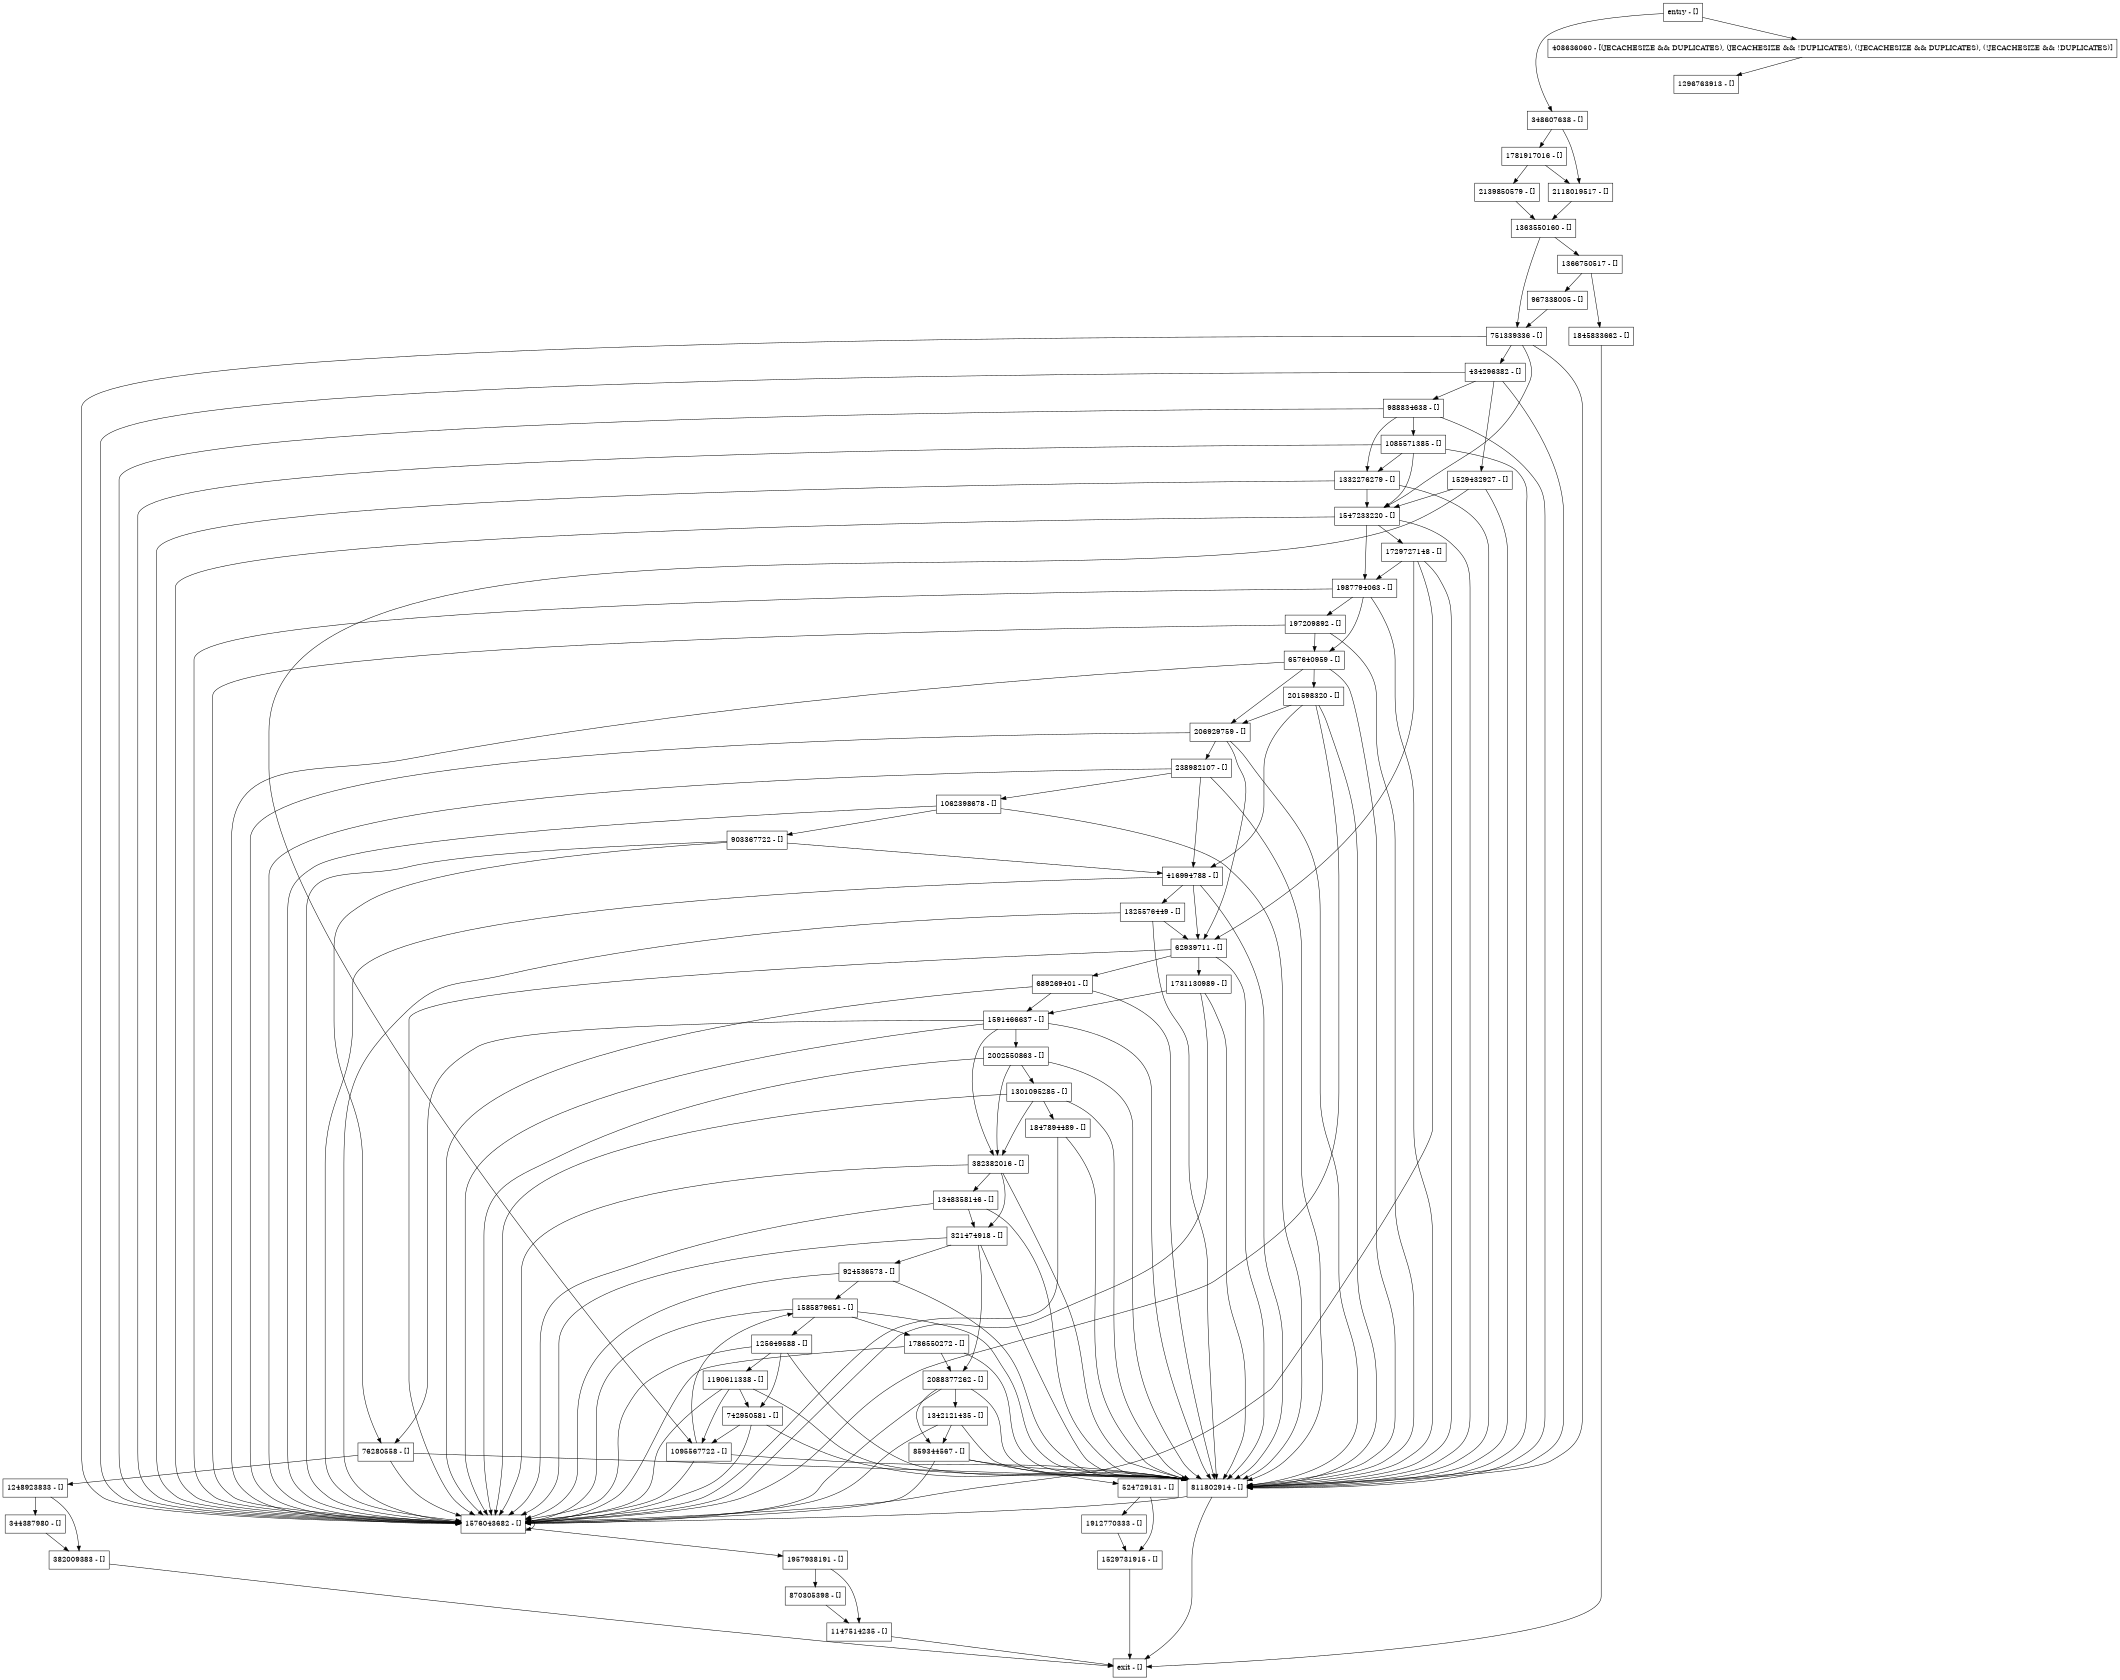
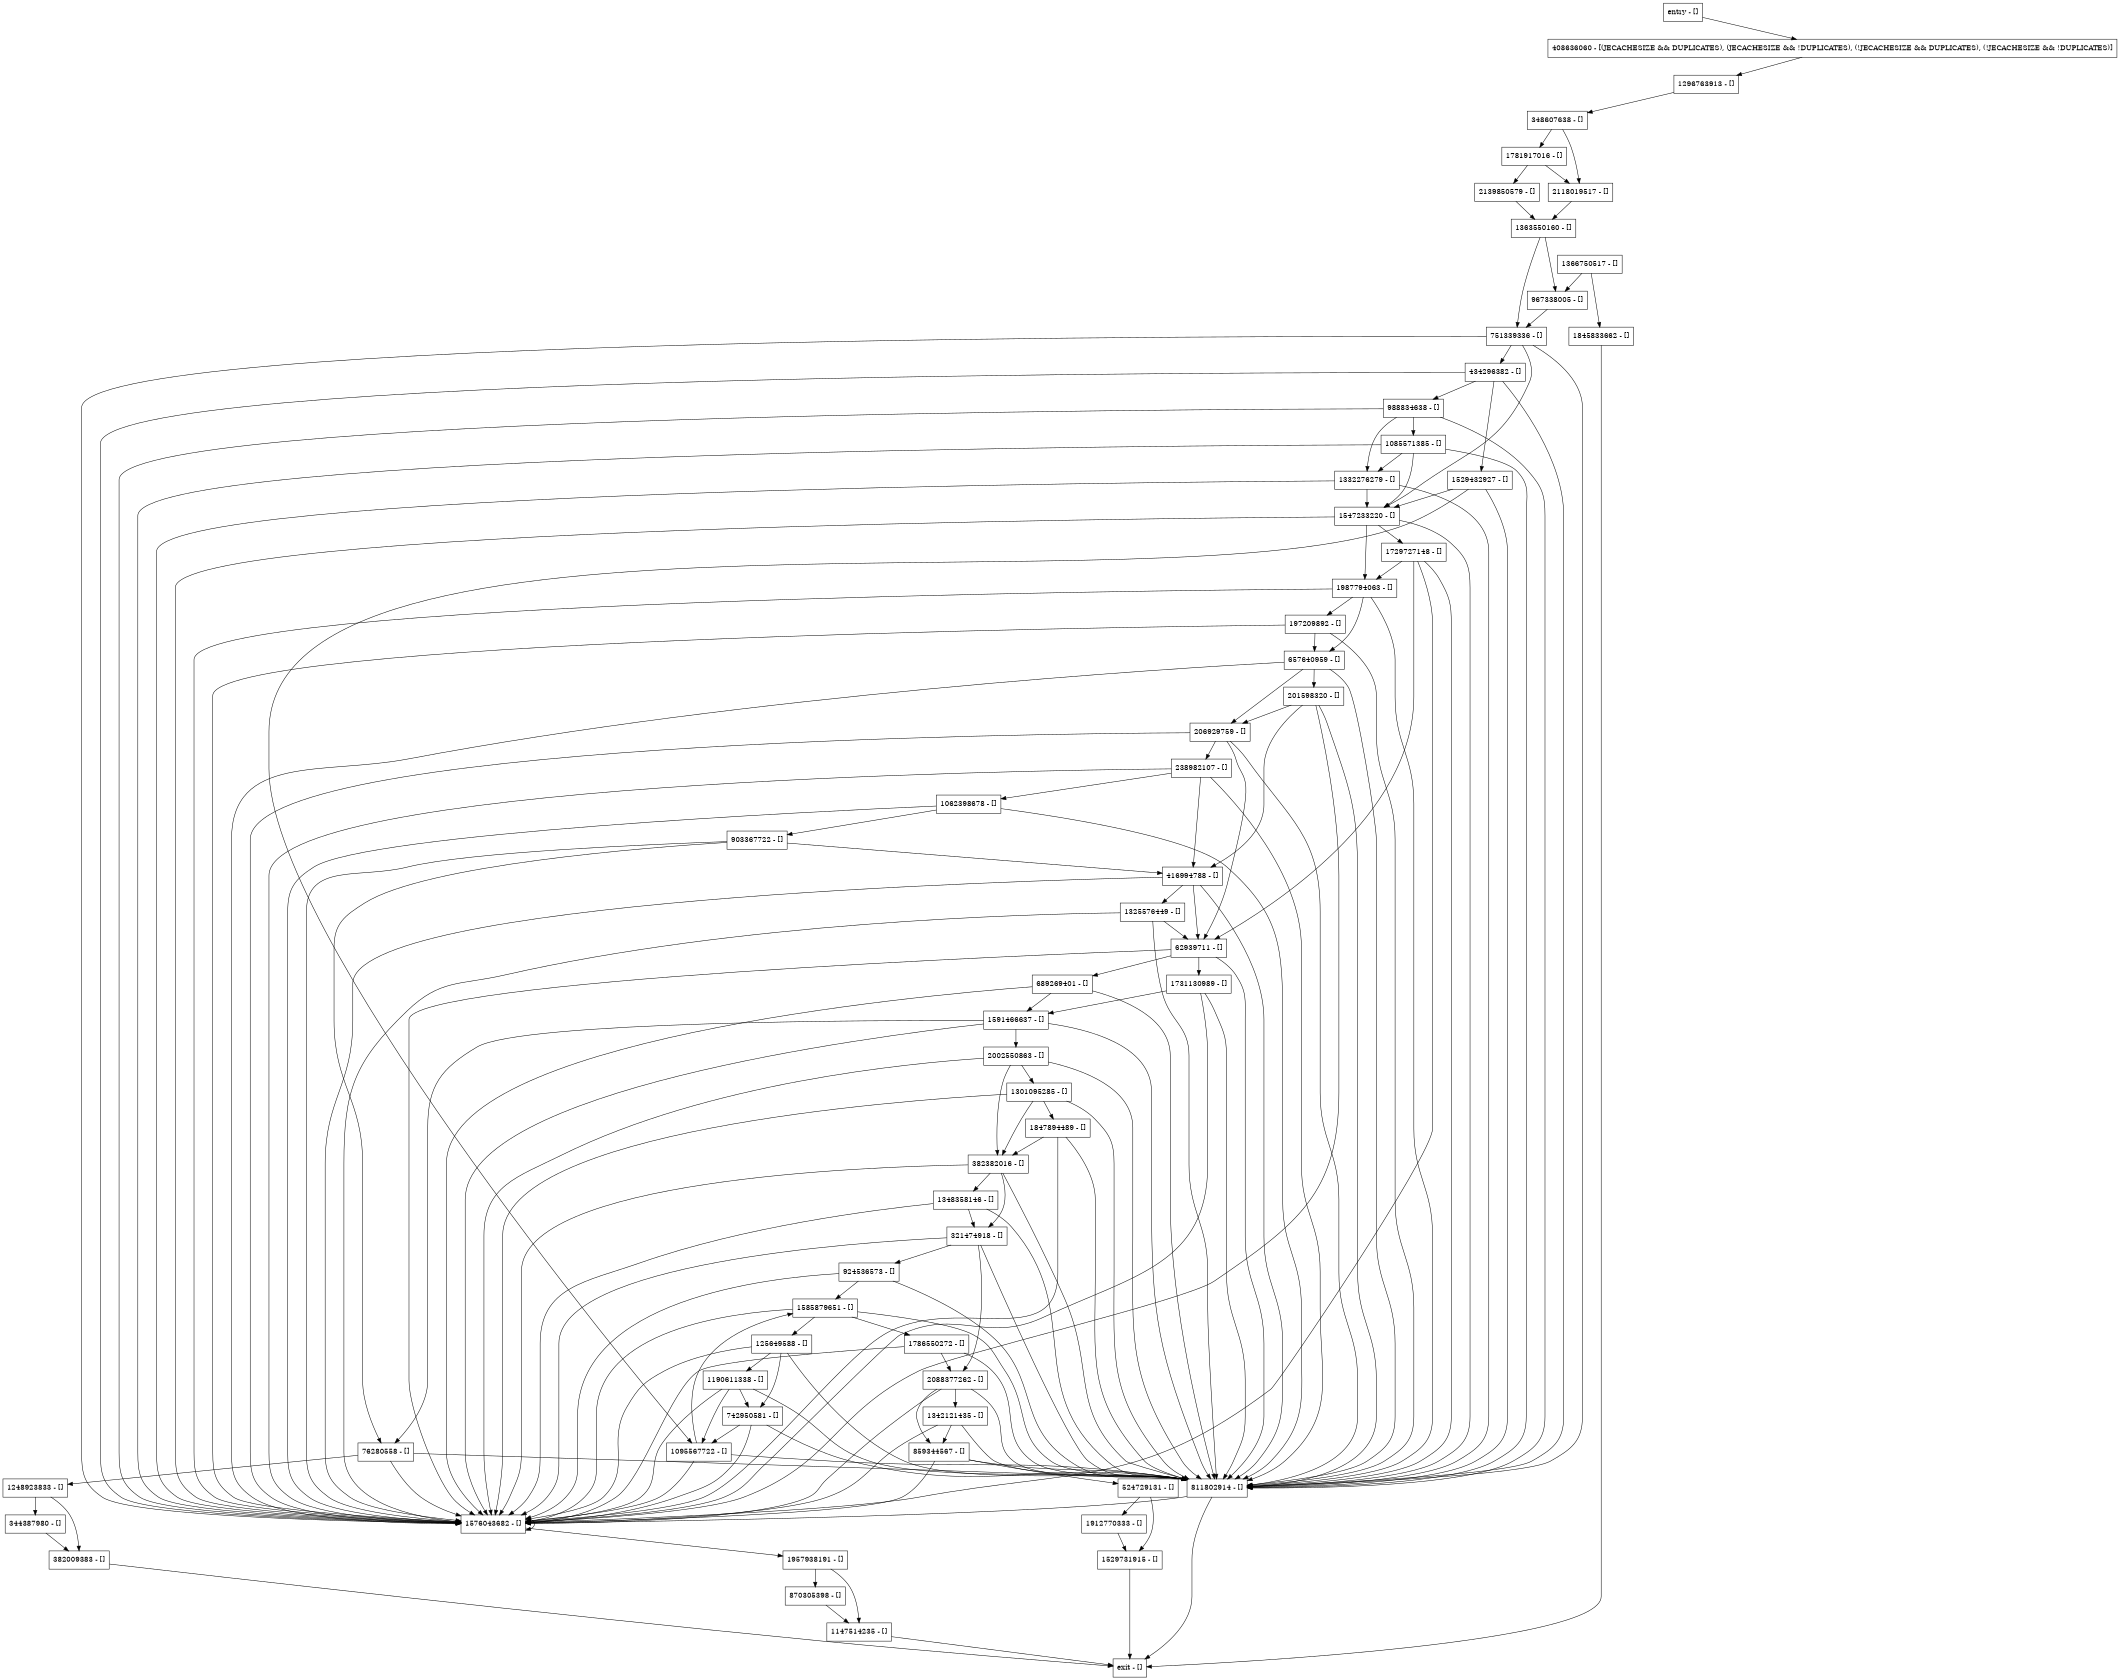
(1566, 27) -> (1633, 102)
(1565, 245) -> (1550, 262)
(973, 1087) -> (1030, 1145)
